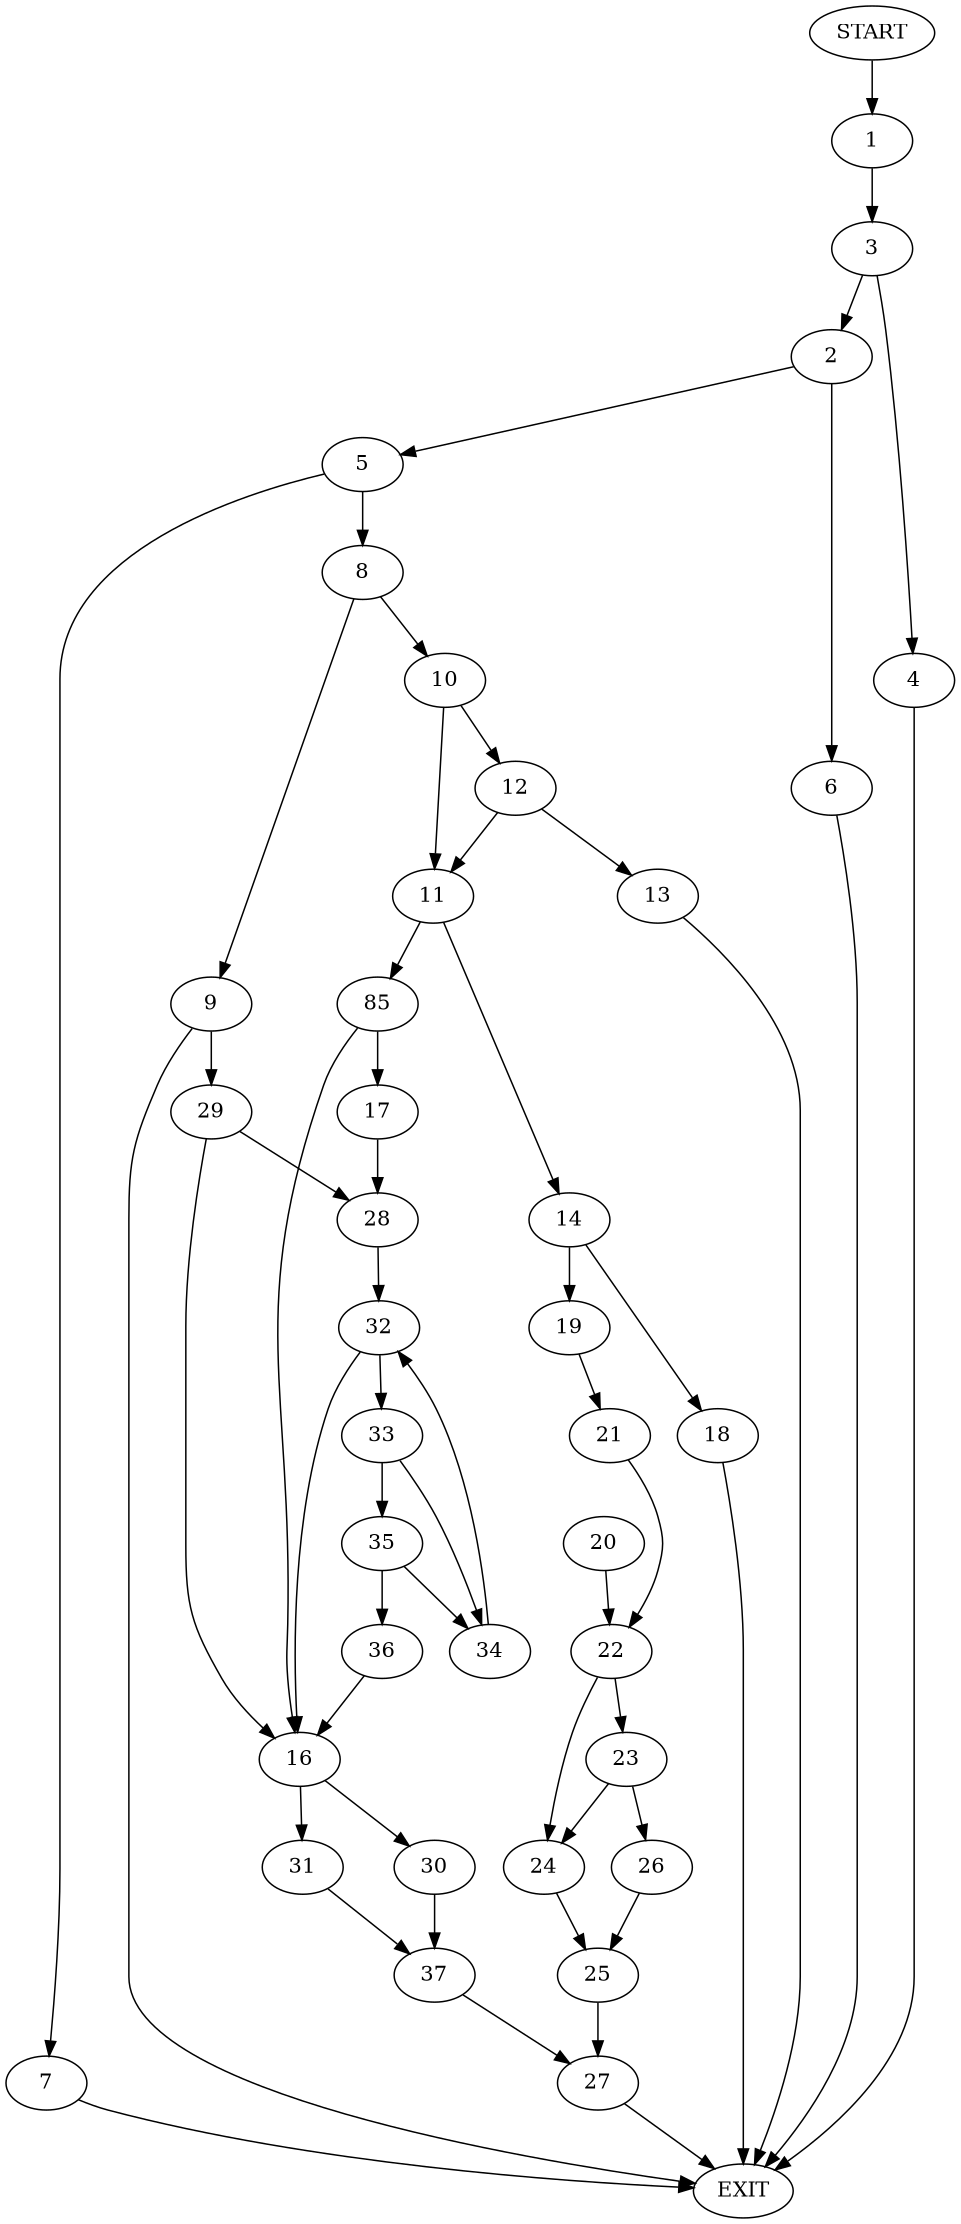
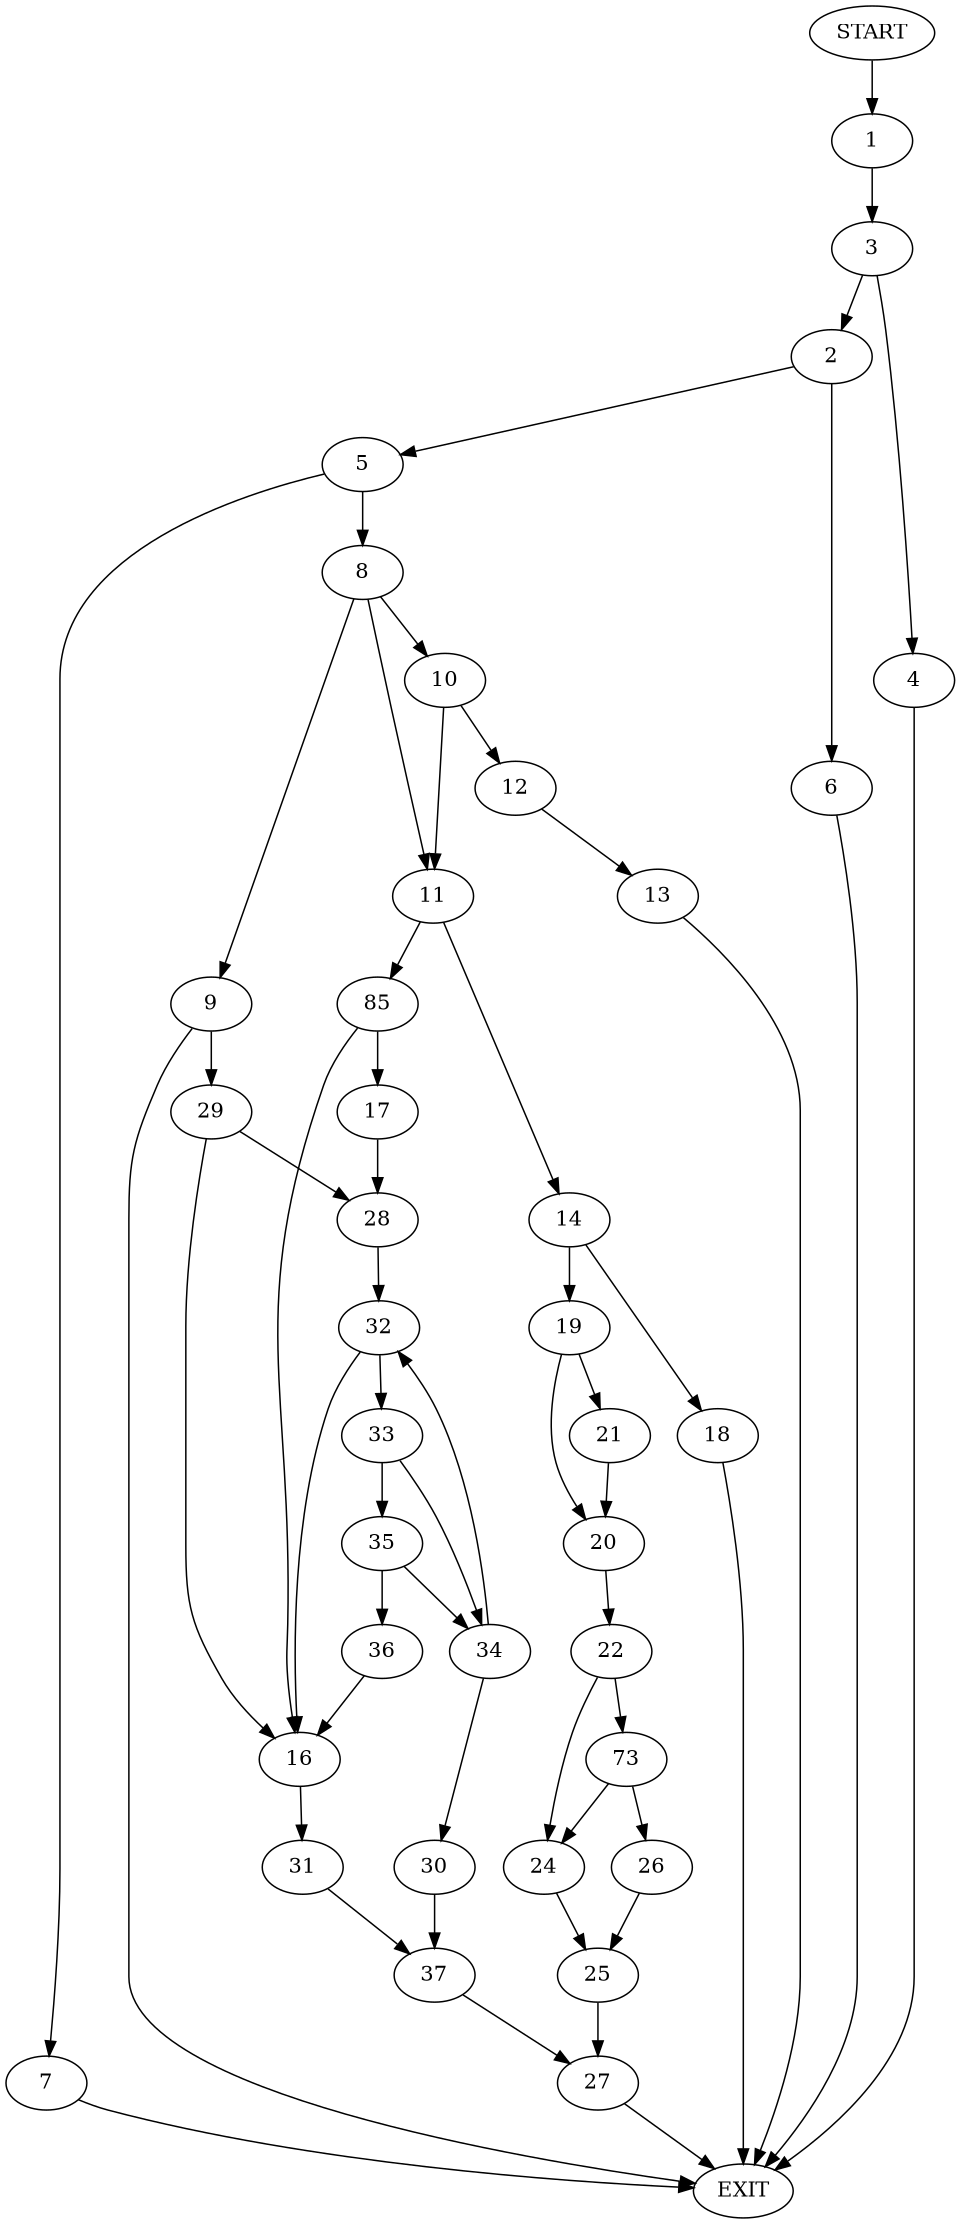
(479, 836) -> (395, 727)
none -> (551, 1433)
(662, 1536) -> (607, 1482)
(626, 1759) -> (626, 1759)
(361, 1809) -> (464, 1752)
